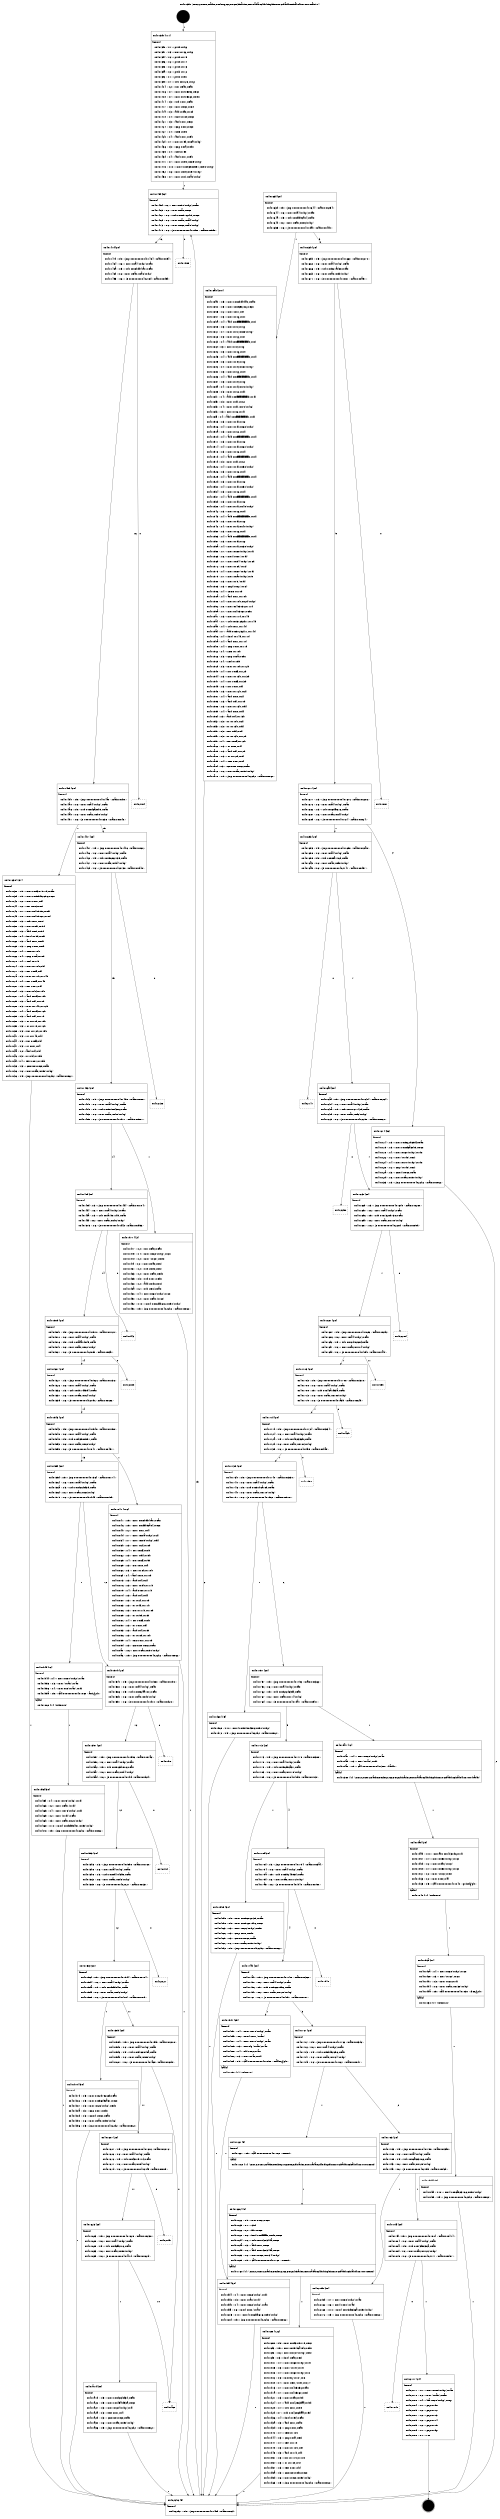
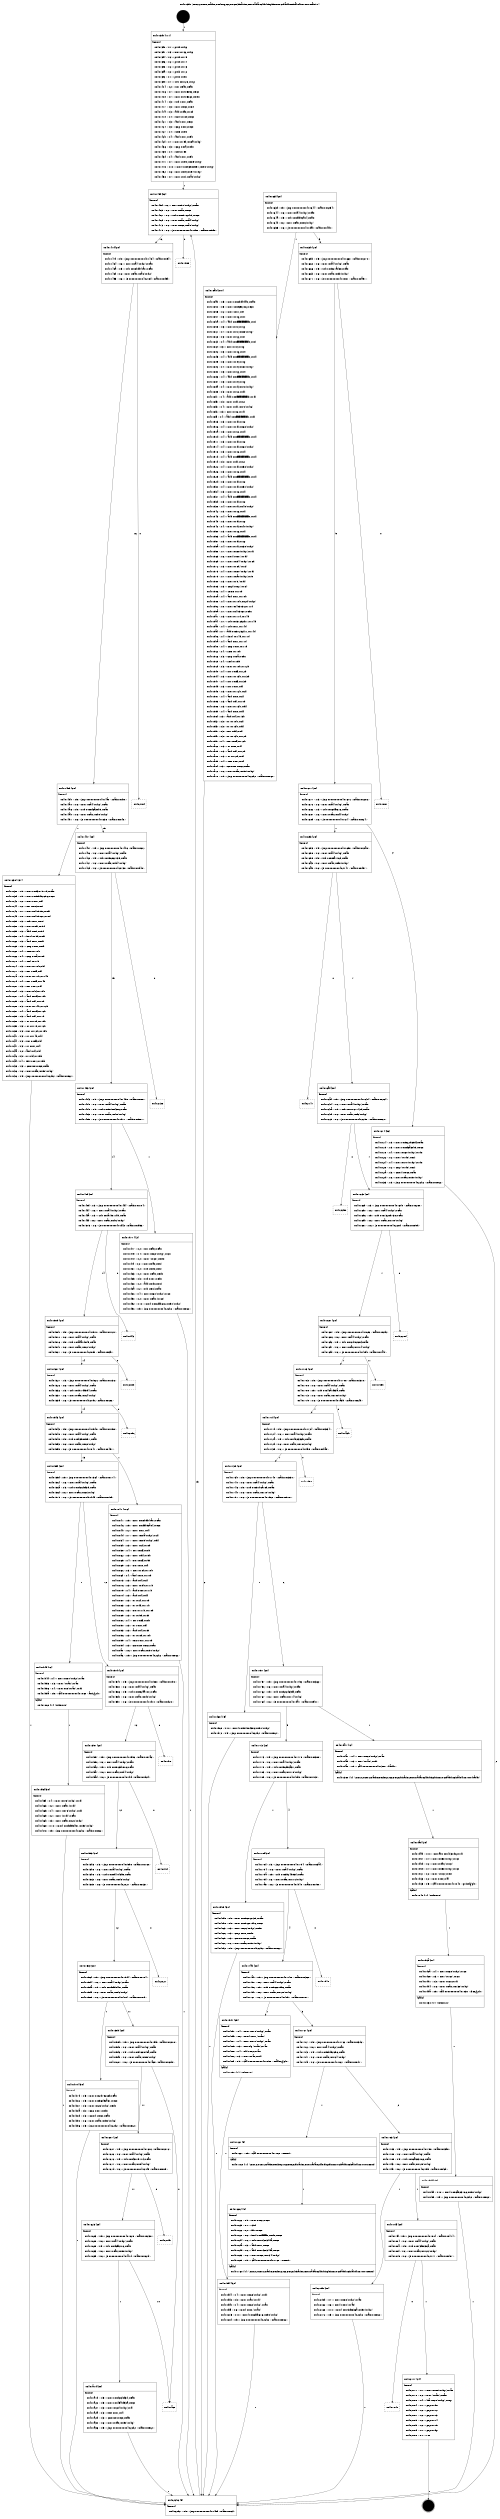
none -> (129, 1433)
(297, 2407) -> none
